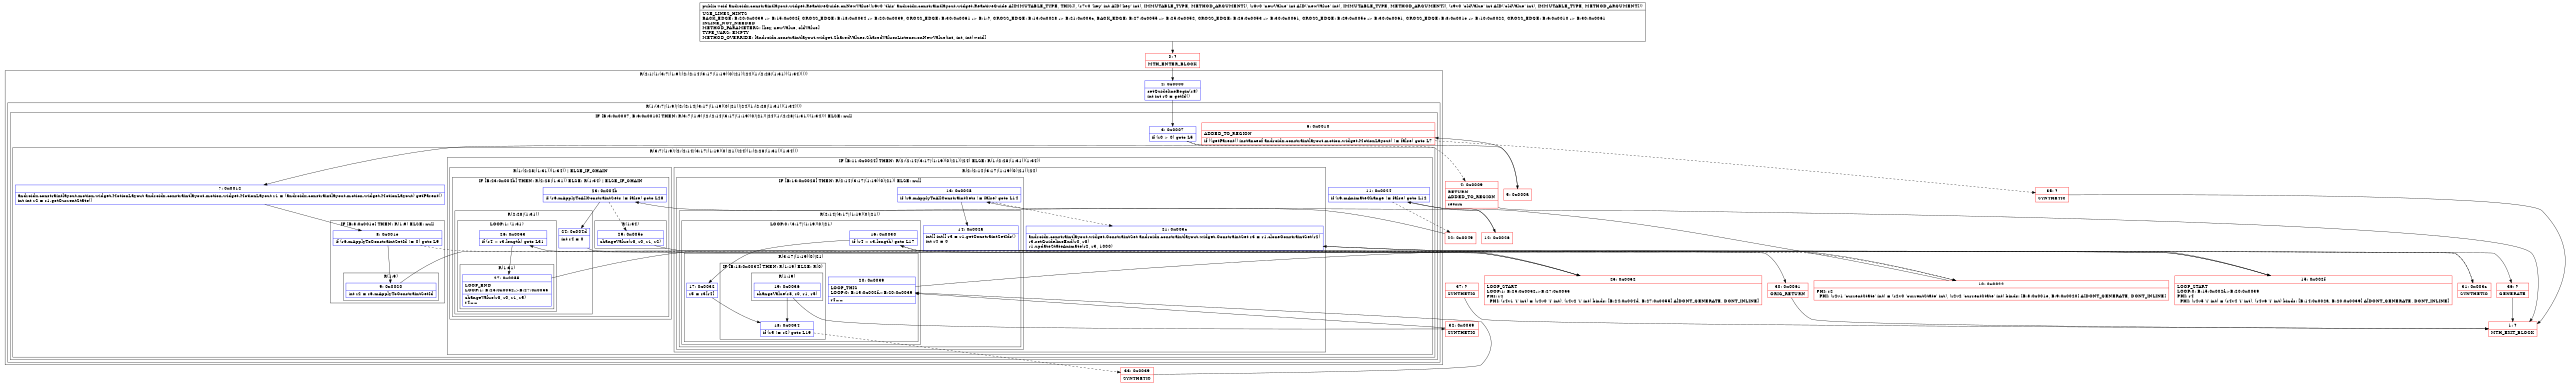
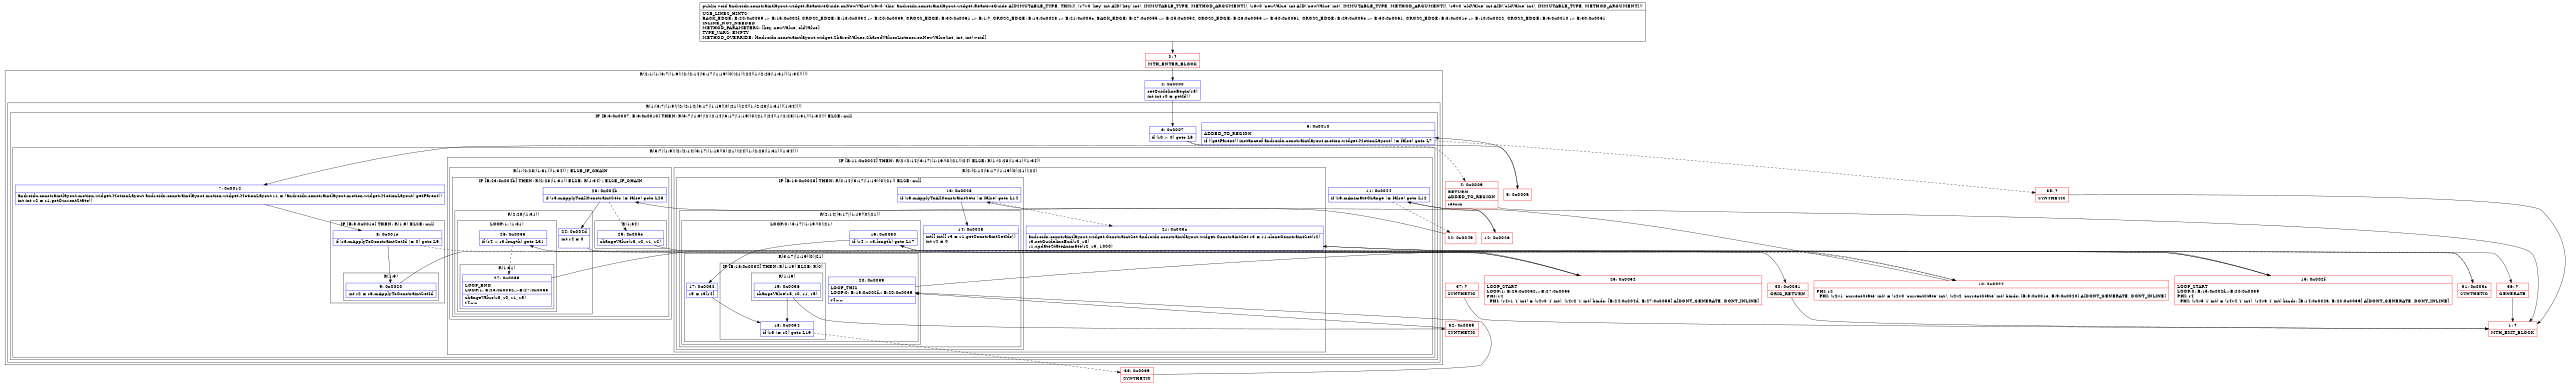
(1318, 134) -> (1318, 134)
(511, 258) -> (511, 258)
